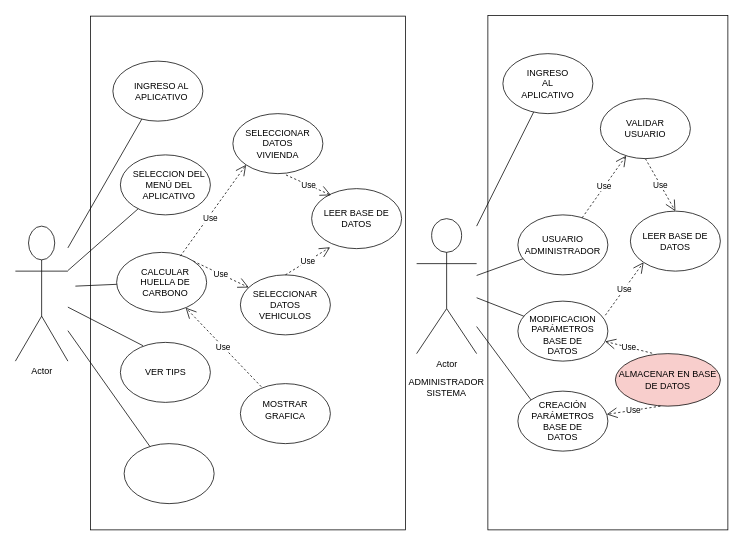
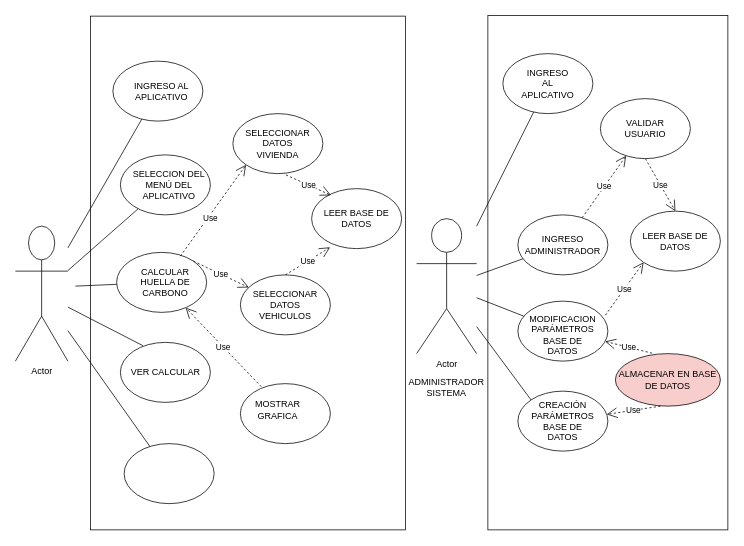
(563, 245) -> (563, 245)
(166, 372) -> (166, 372)
(285, 410) -> (278, 410)
